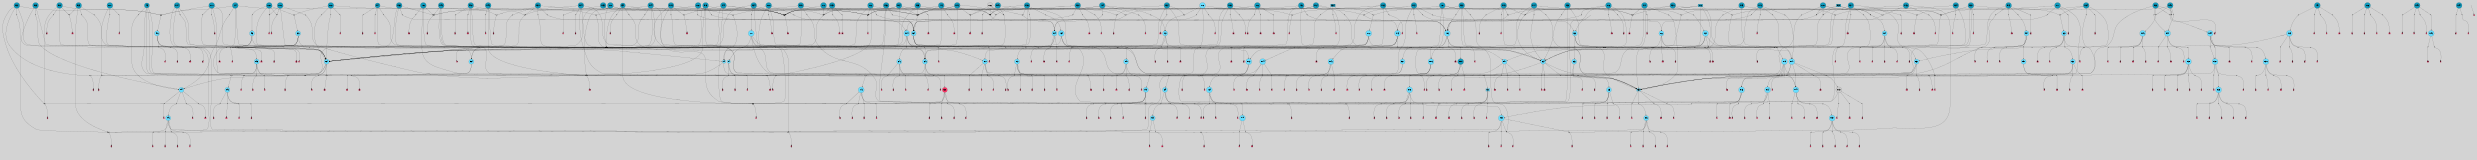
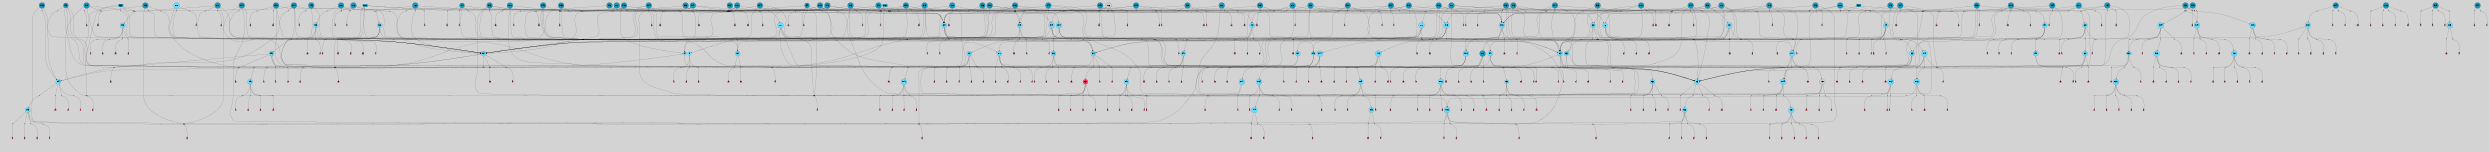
(17, 5) -> (121, 5)
(110, 5) -> (177, 5)
none -> (609, 5)
(610, 5) -> (365, 5)
(871, 5) -> (885, 5)
(1203, 5) -> (1293, 5)
(1333, 5) -> (1348, 5)
(1700, 5) -> (1721, 5)
(1249, 62) -> (1313, 54)
(2215, 62) -> (2129, 54)
none -> (1242, 82)
(1639, 90) -> (1697, 82)
